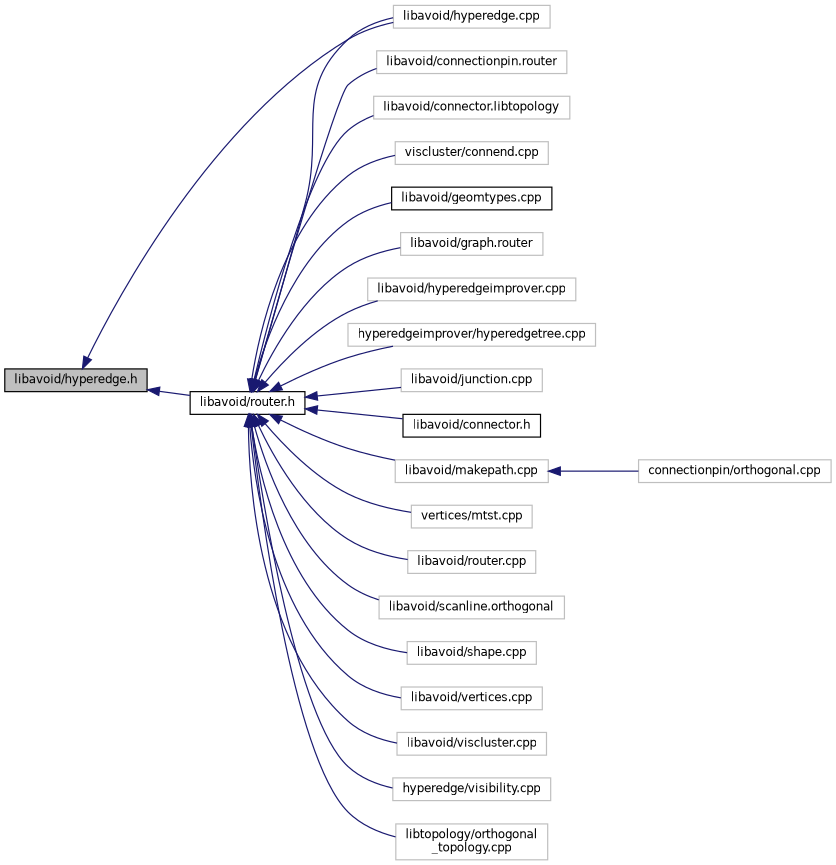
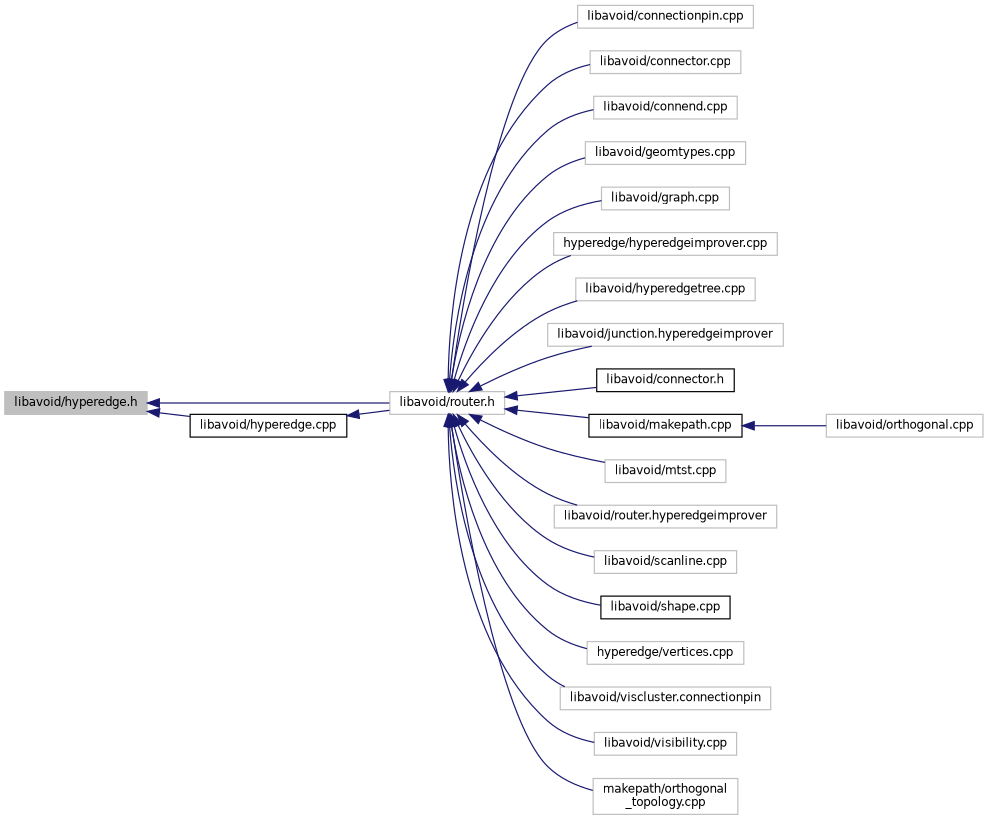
(472, 17) -> (268, 426)
(472, 62) -> (665, 17)
(472, 108) -> (665, 62)
(472, 153) -> (665, 108)
(312, 162) -> (374, 412)
(472, 199) -> (665, 153)
(472, 244) -> (665, 199)
(472, 289) -> (665, 244)
(472, 335) -> (665, 289)
(76, 380) -> (76, 403)
(472, 380) -> (665, 335)
(248, 403) -> (447, 403)
(472, 471) -> (665, 426)
(735, 471) -> (905, 426)
(472, 517) -> (665, 471)
(472, 562) -> (665, 517)
(472, 607) -> (665, 562)
(472, 653) -> (665, 607)
(472, 698) -> (665, 653)
(472, 744) -> (665, 698)
(472, 789) -> (665, 744)
(472, 842) -> (665, 796)
